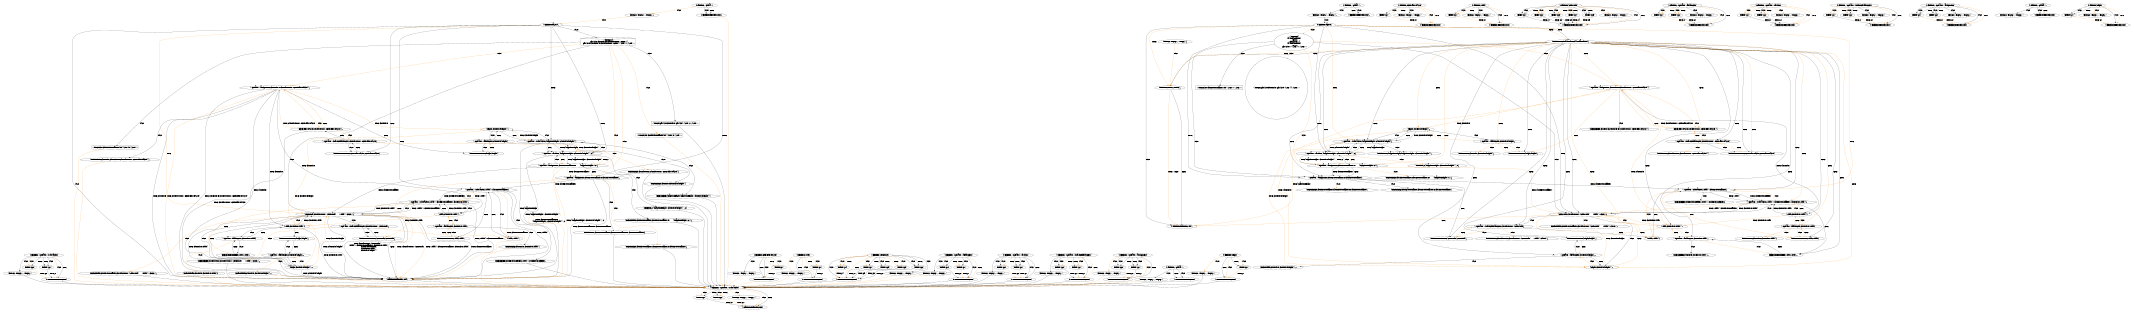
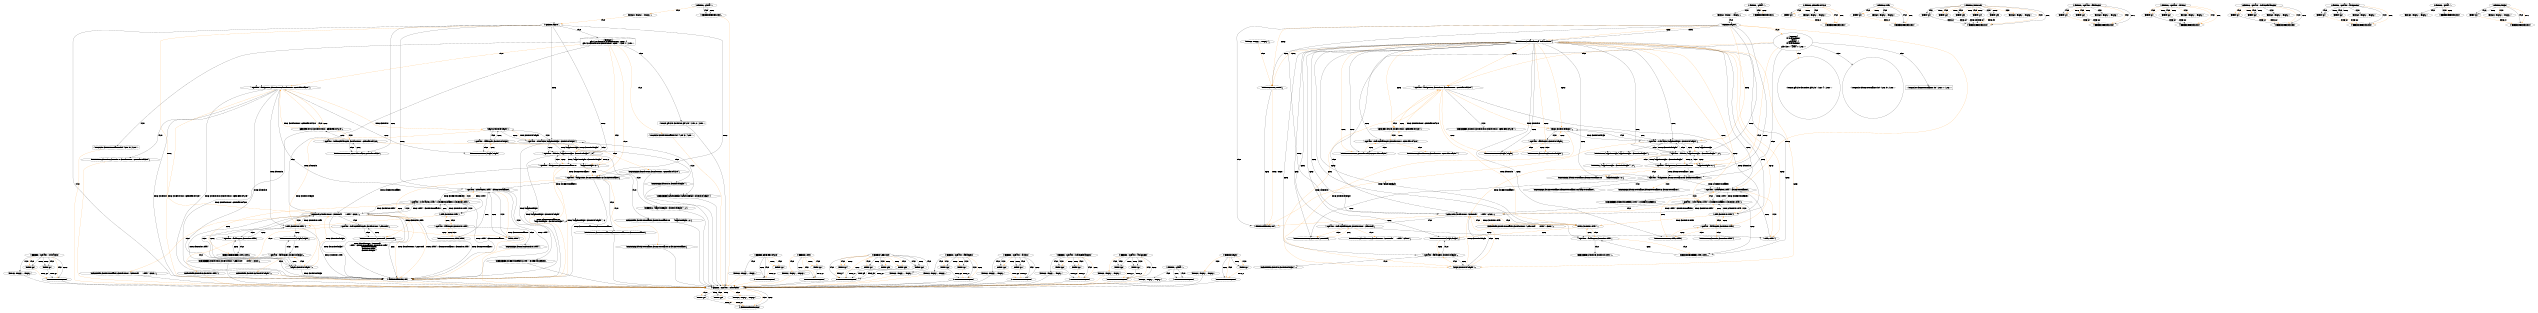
none -> (1873, 88)
(675, 123) -> (682, 123)
